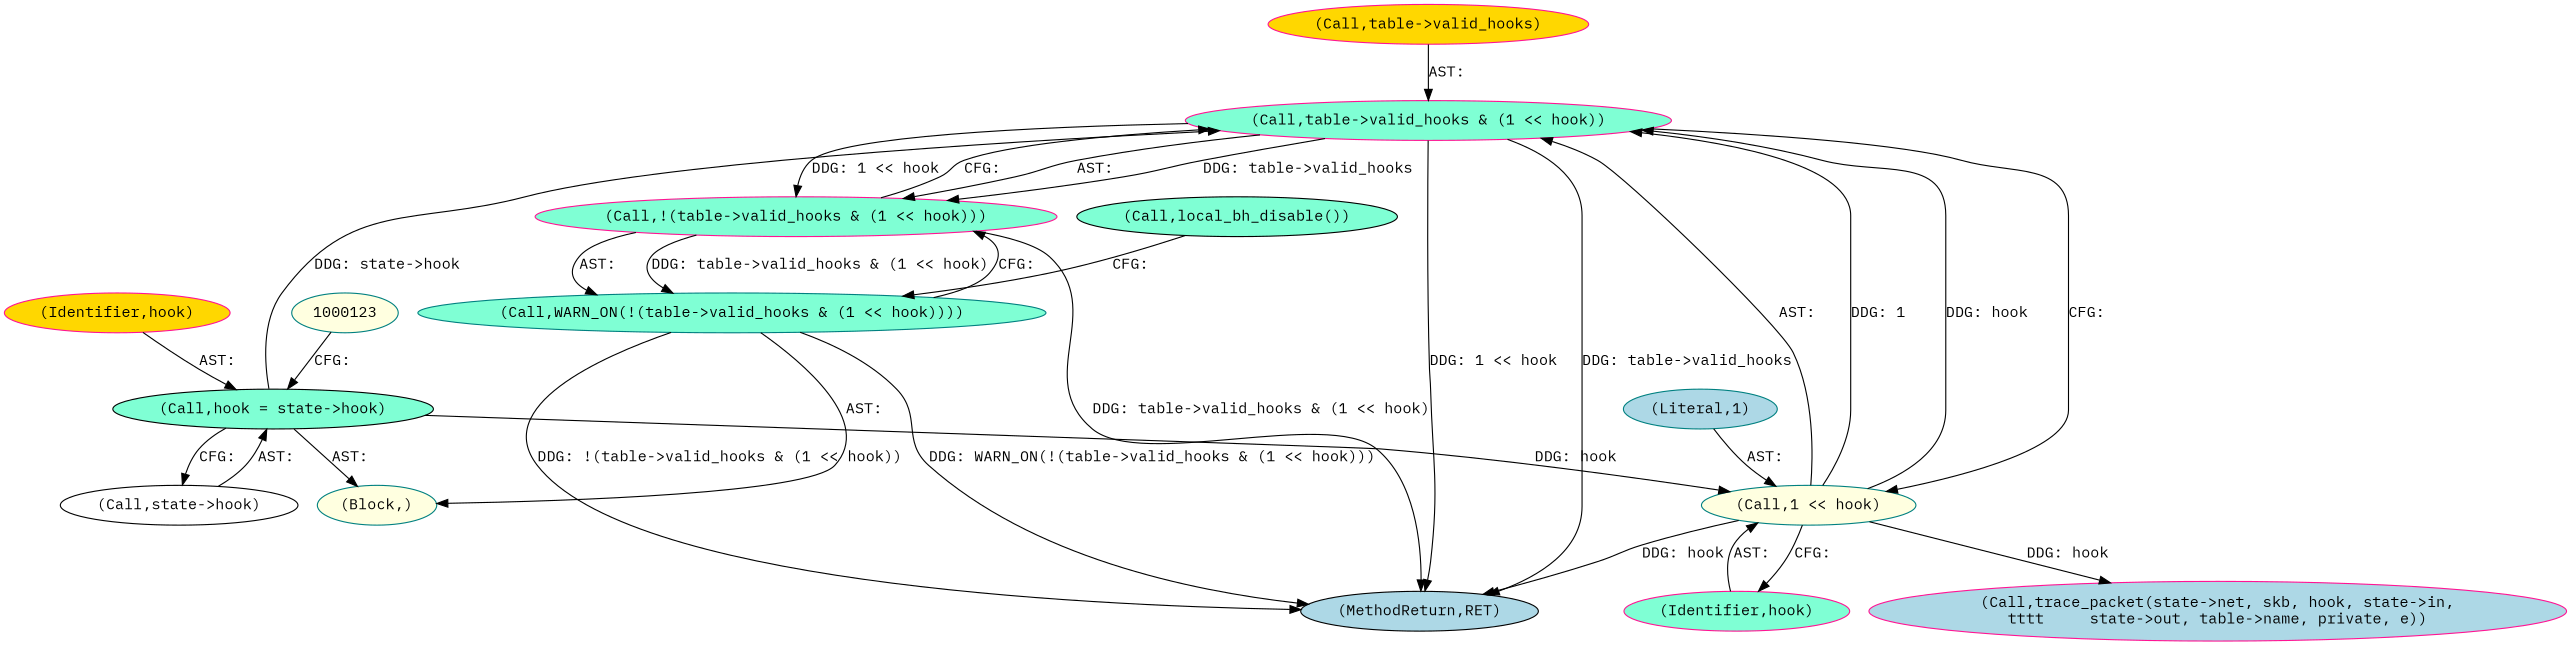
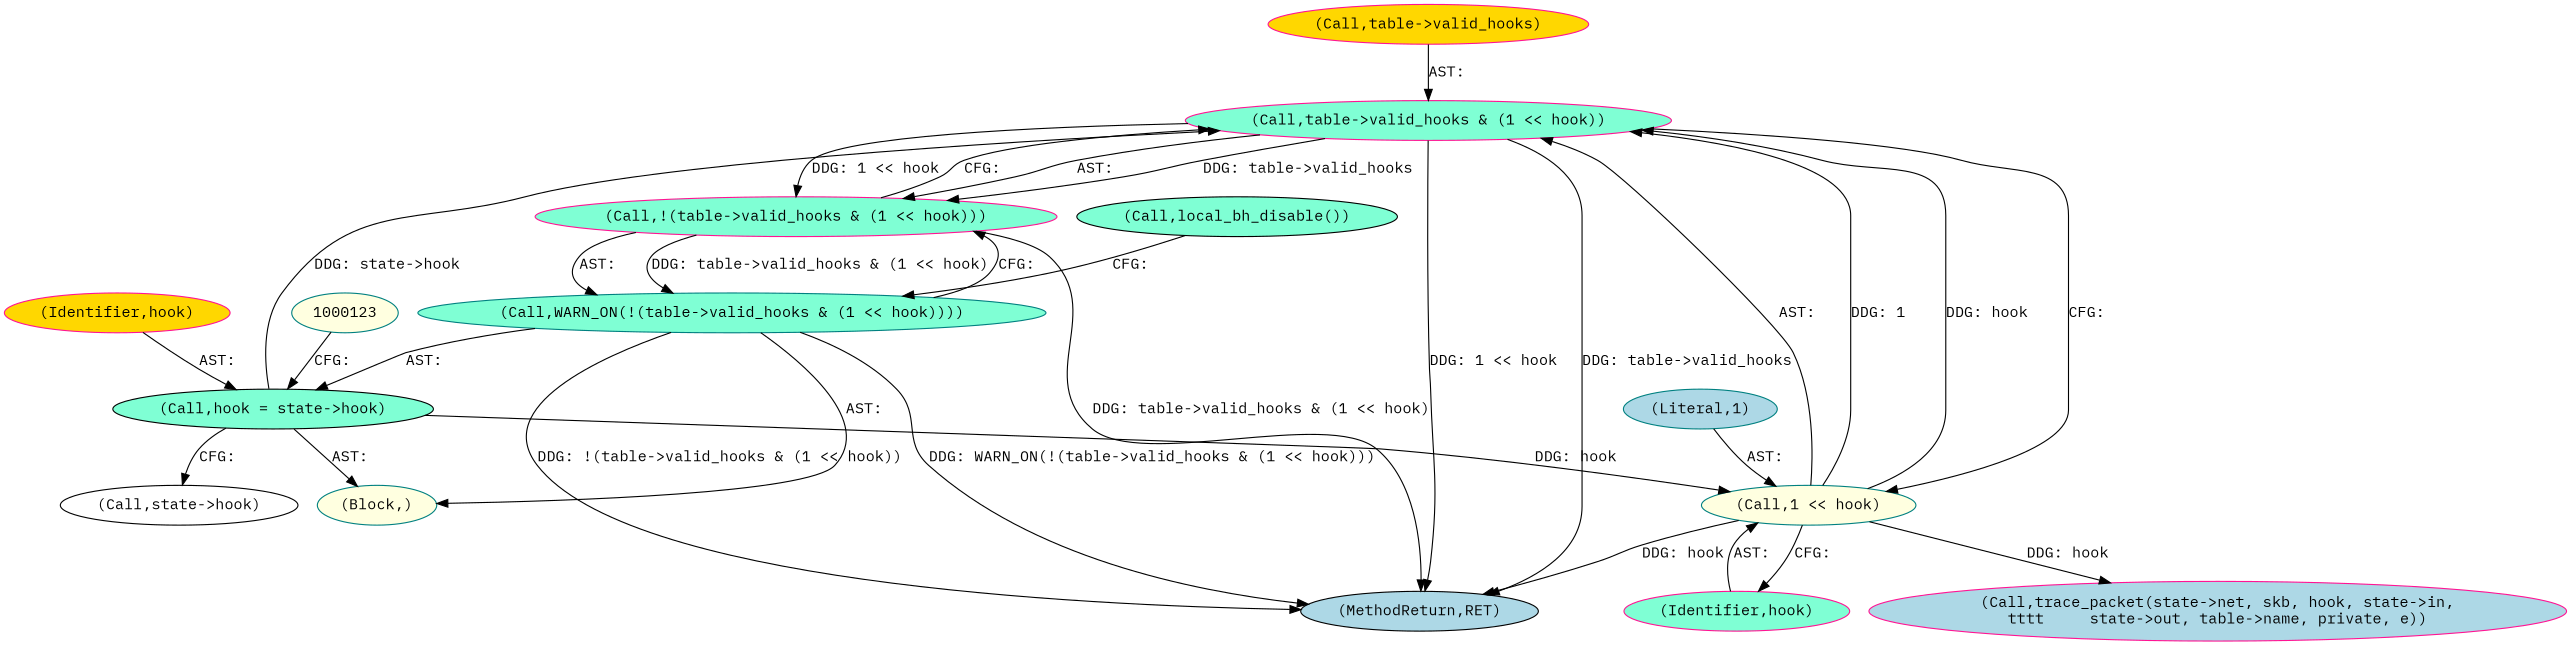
(244, 467) -> (428, 347)
